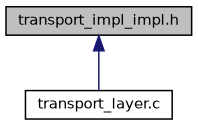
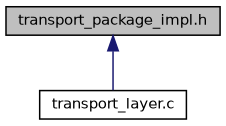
(99, 21) -> (113, 21)
